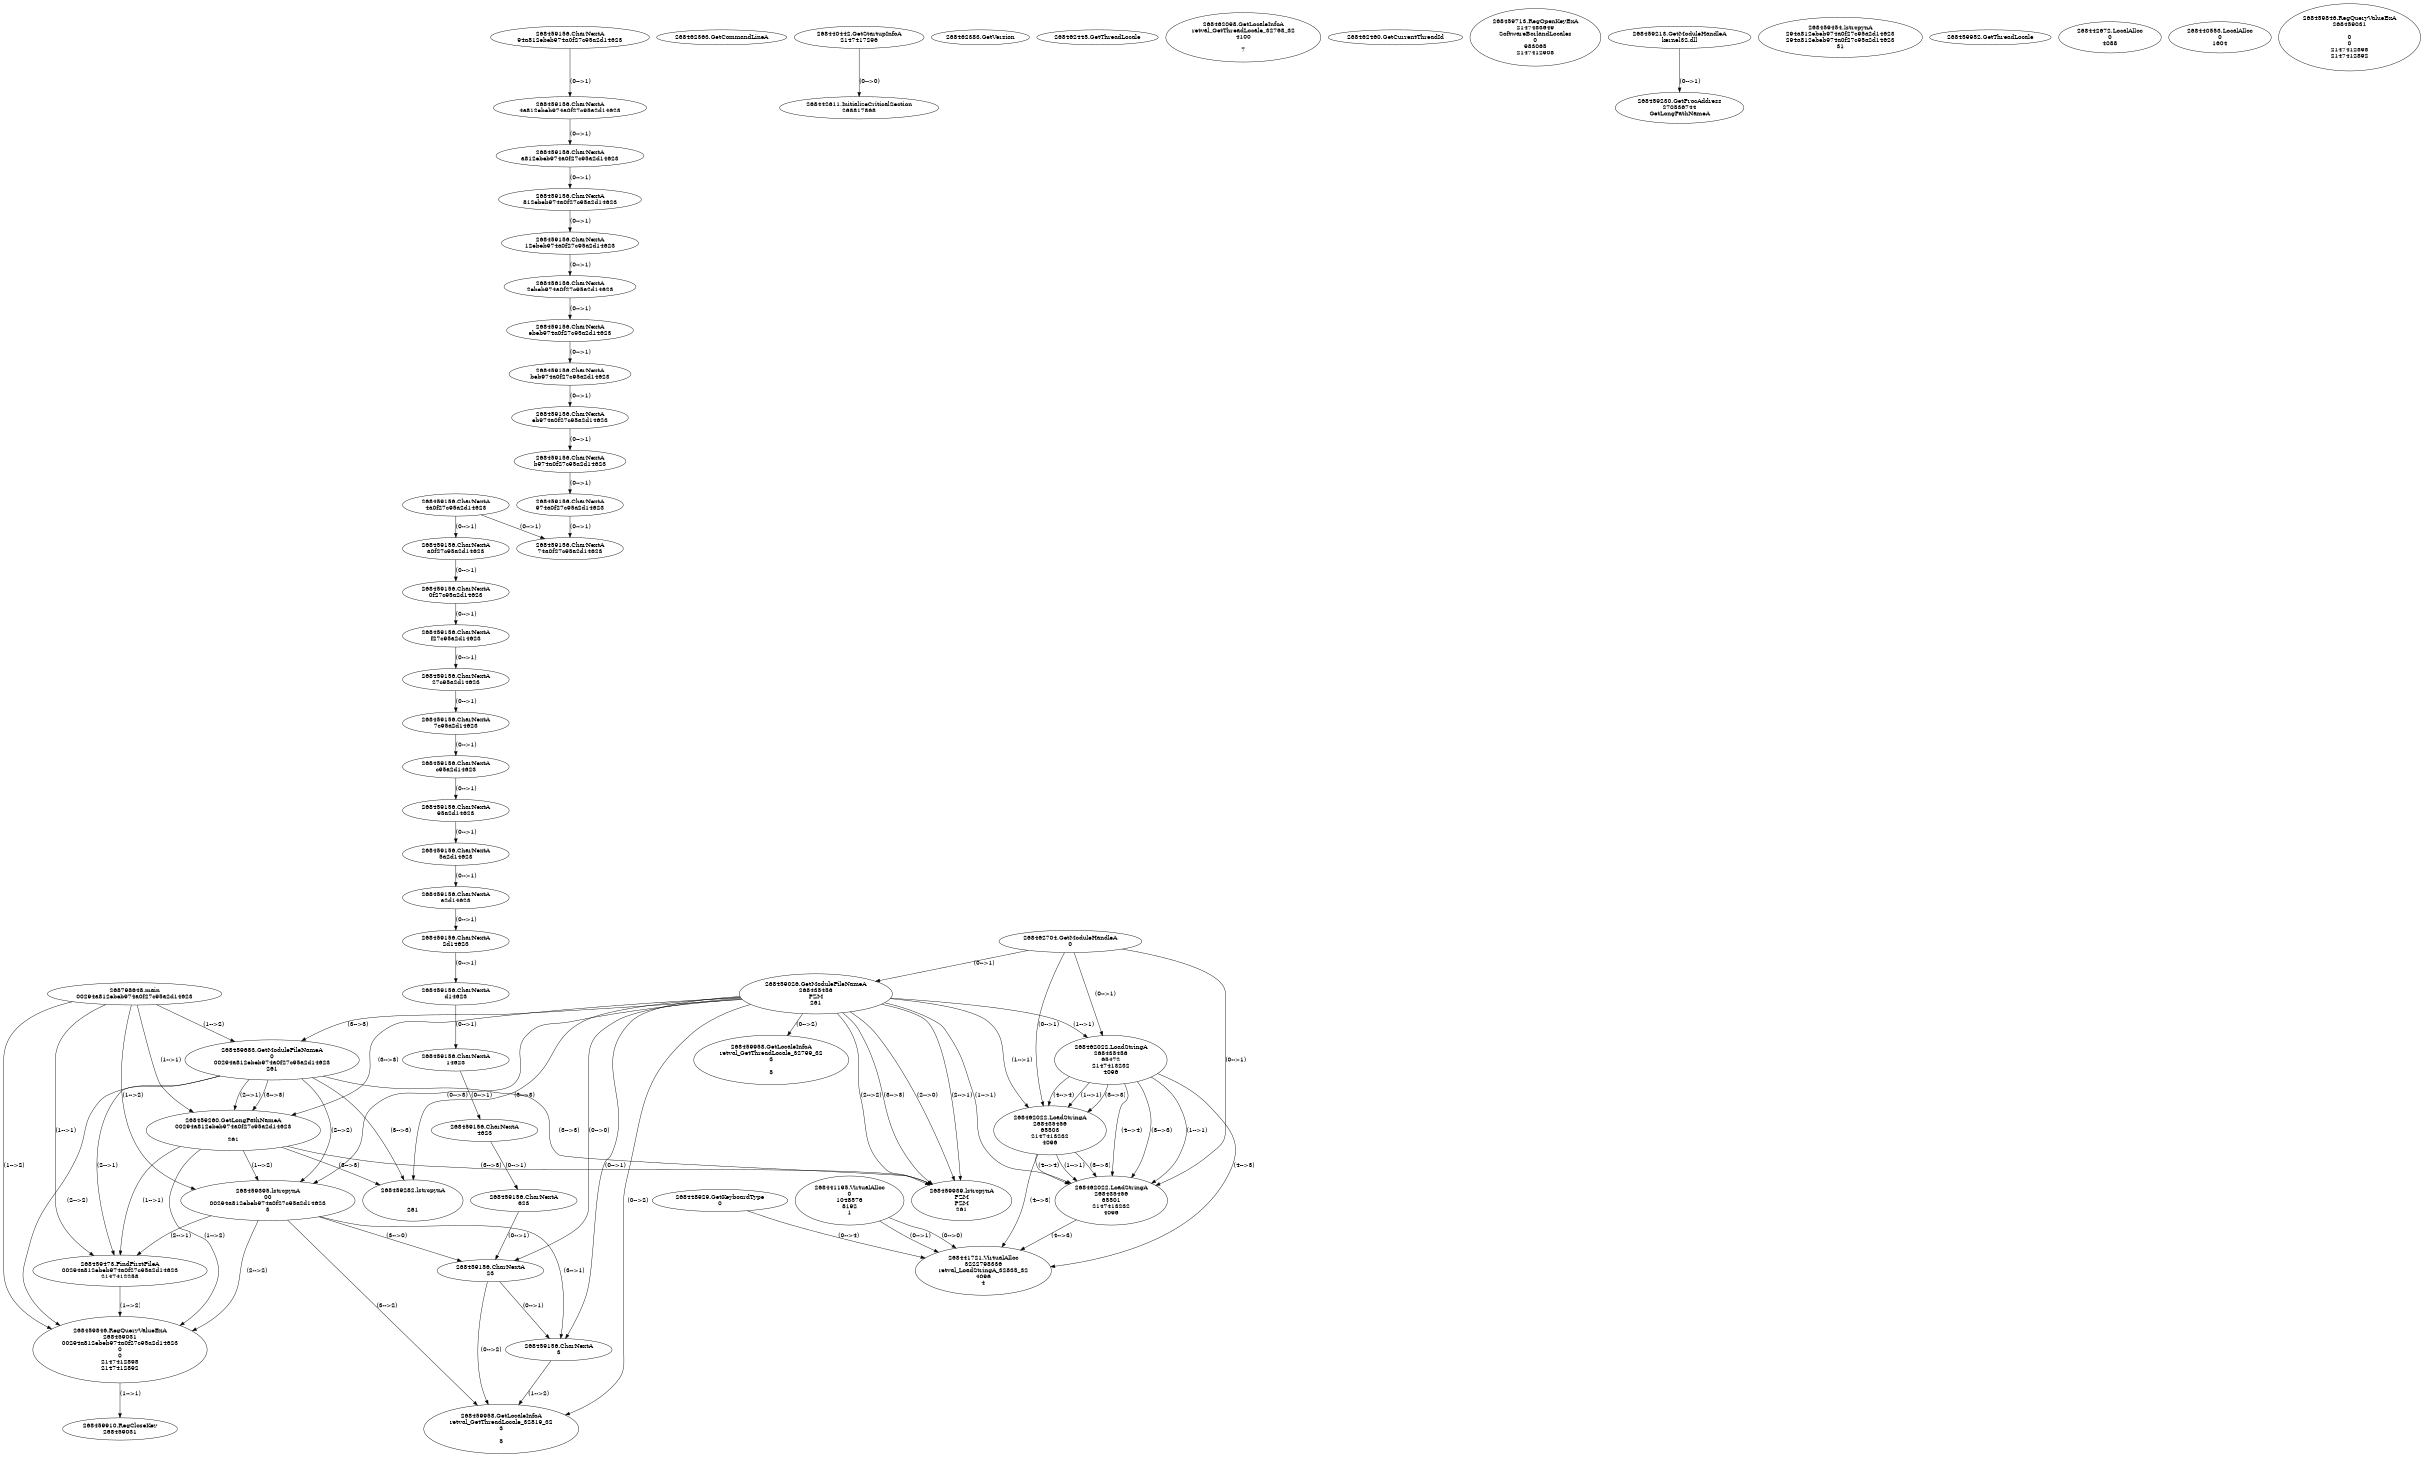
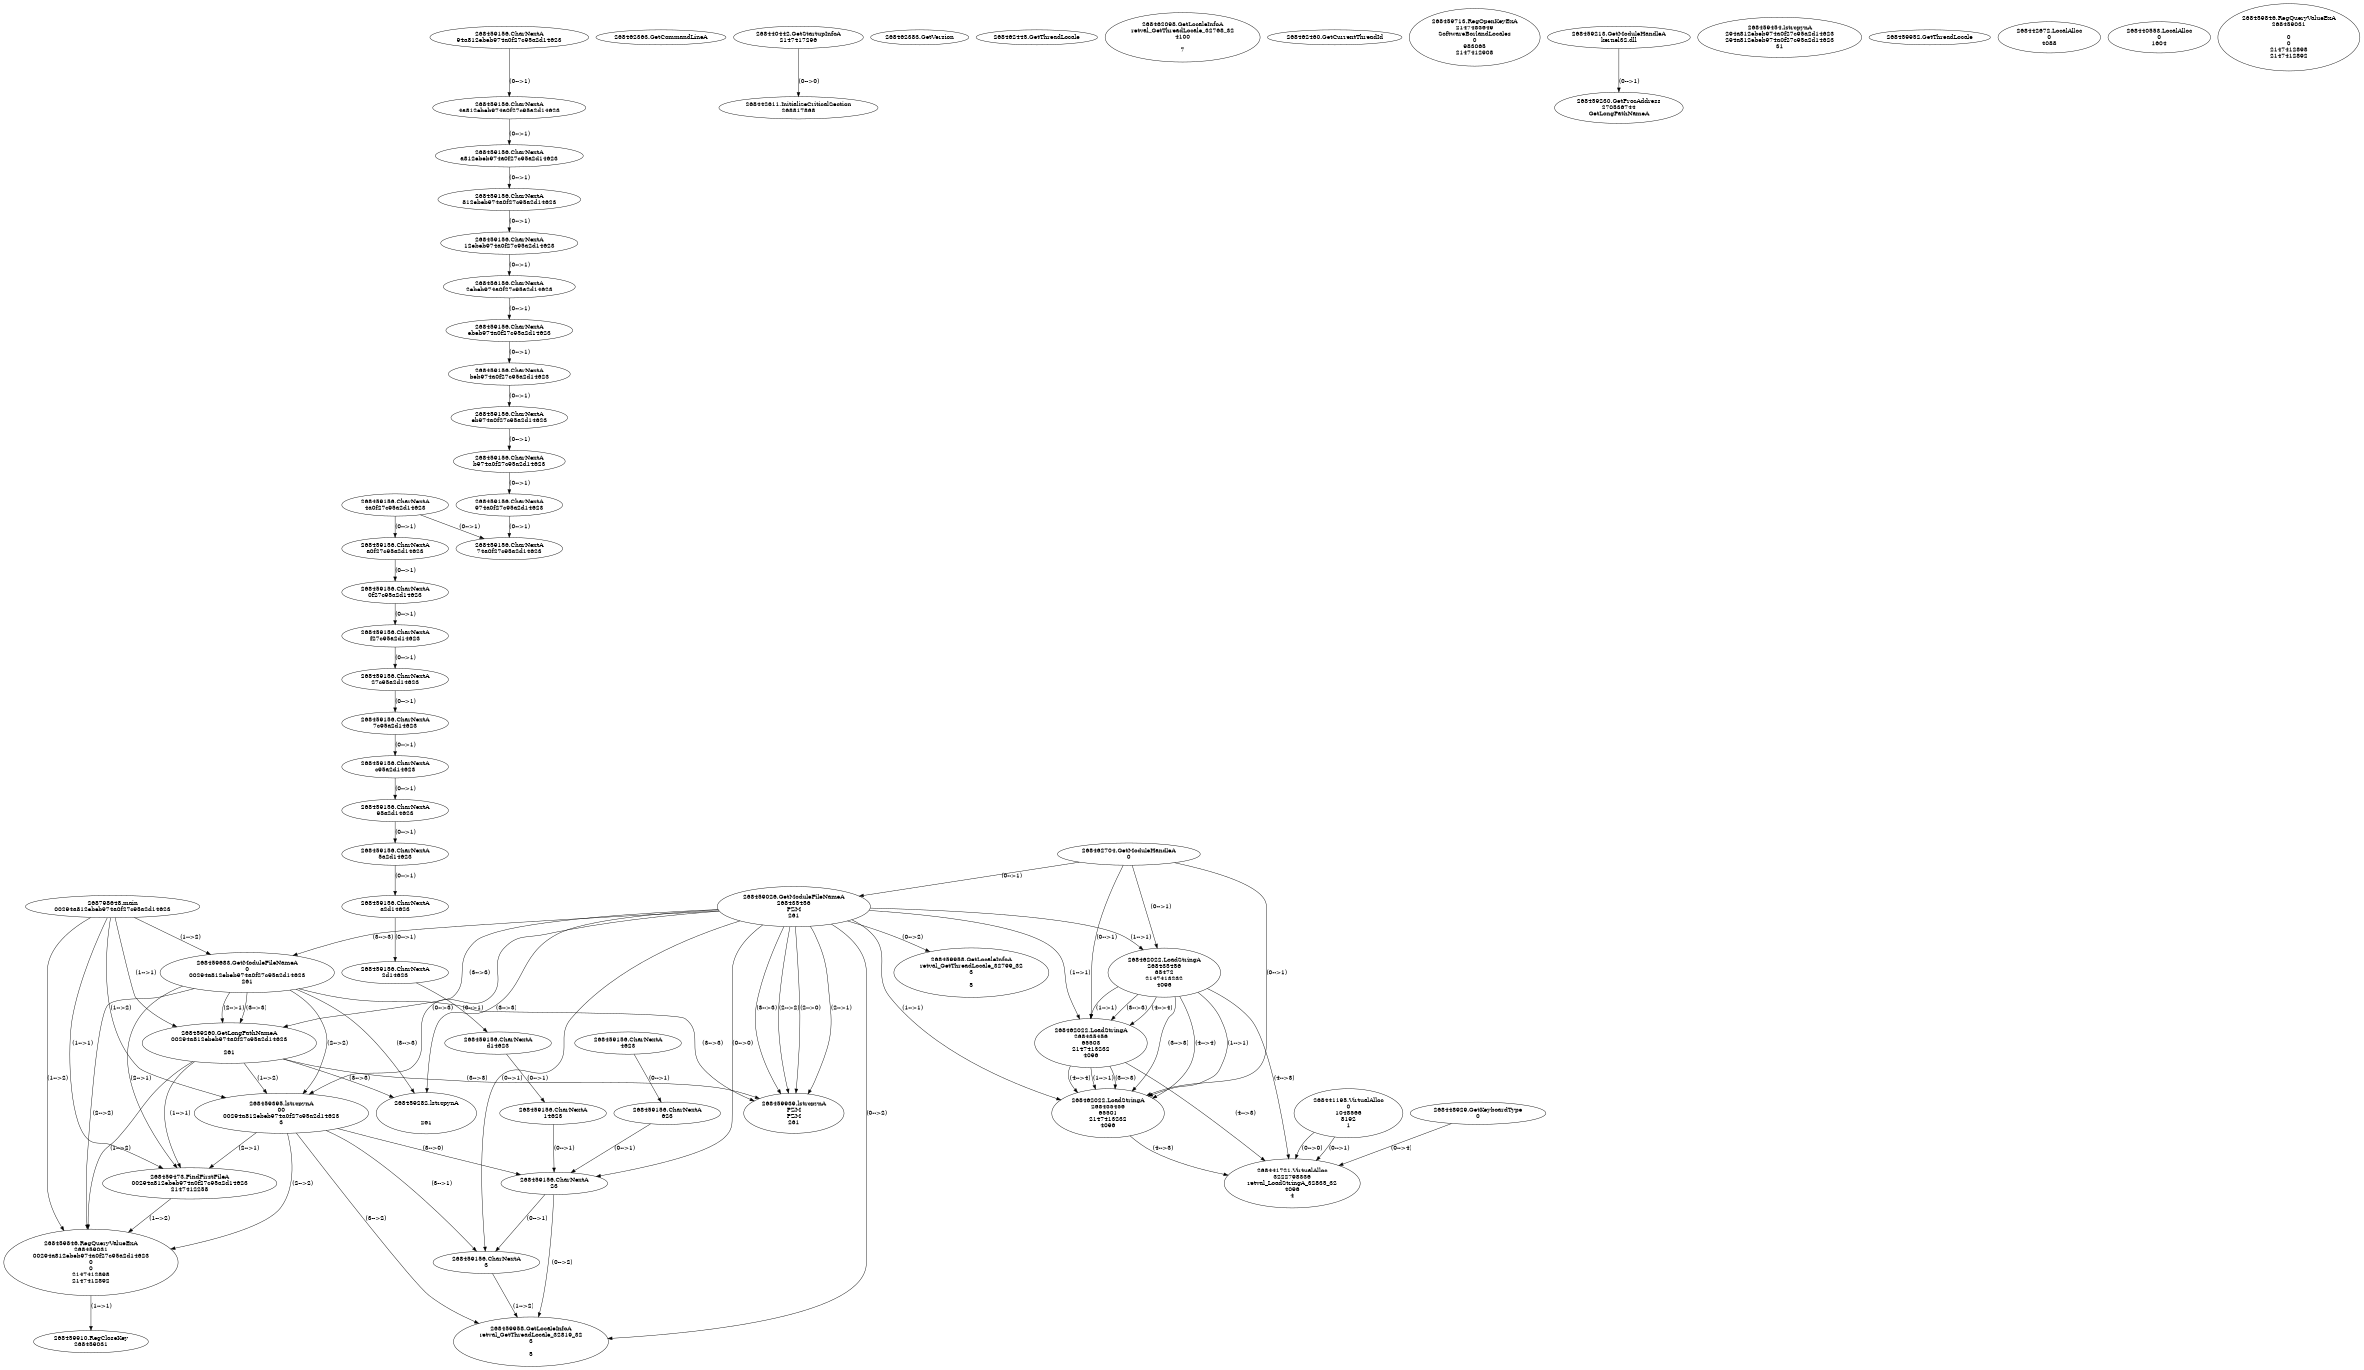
(470, 1094) -> (554, 1146)
(850, 1201) -> (1348, 1113)
